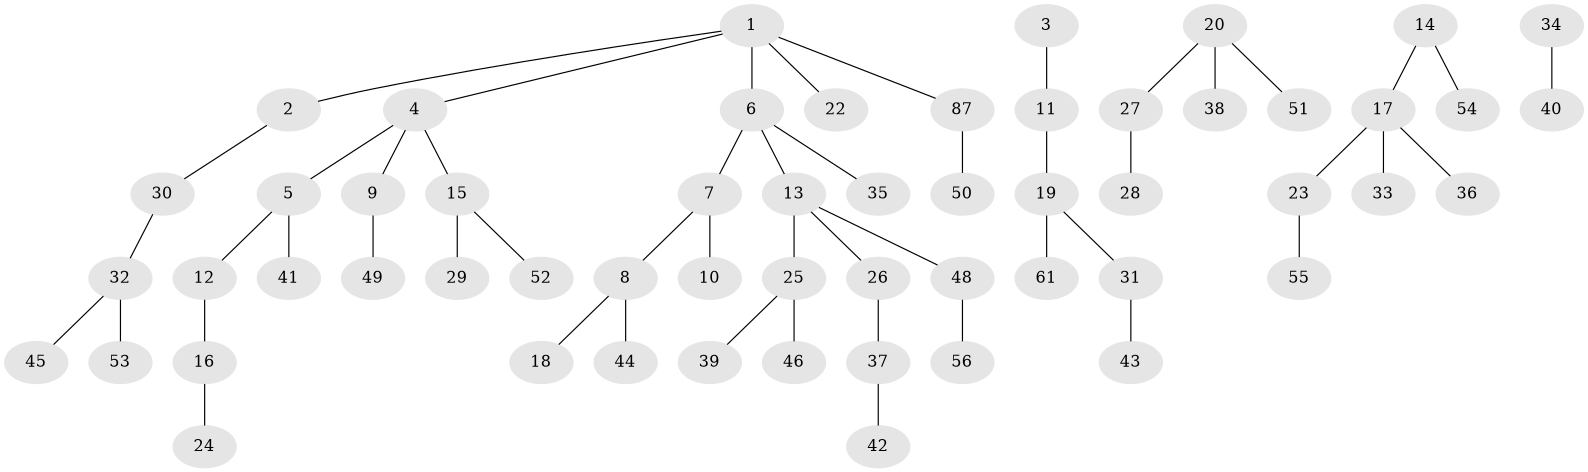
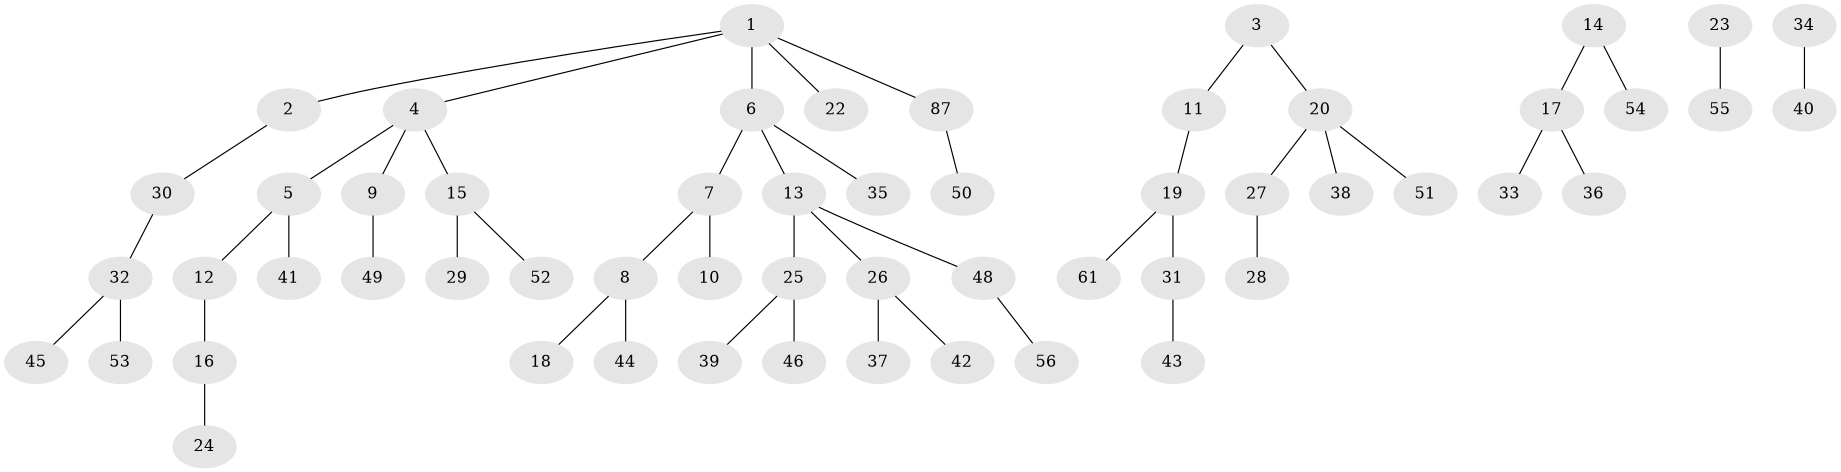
none -> (1289, 68)
(1341, 152) -> none
(878, 405) -> (920, 320)
